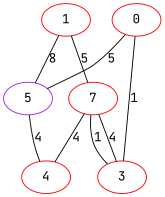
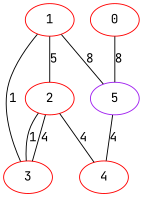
(112, 59) -> (119, 59)
(93, 99) -> (50, 99)
(129, 99) -> (7, 95)
